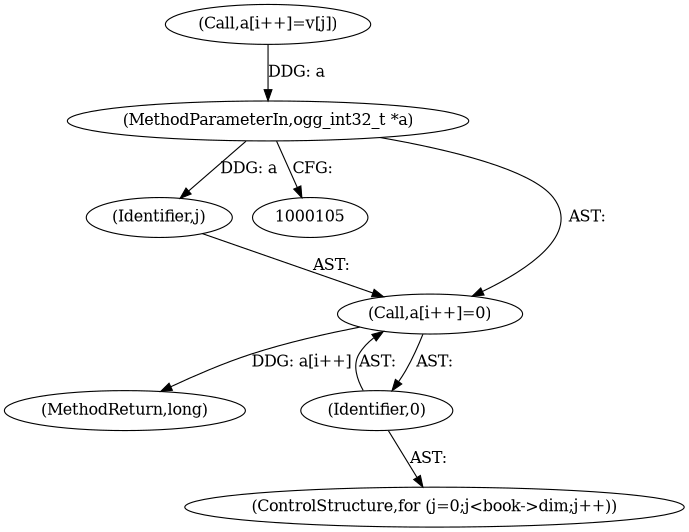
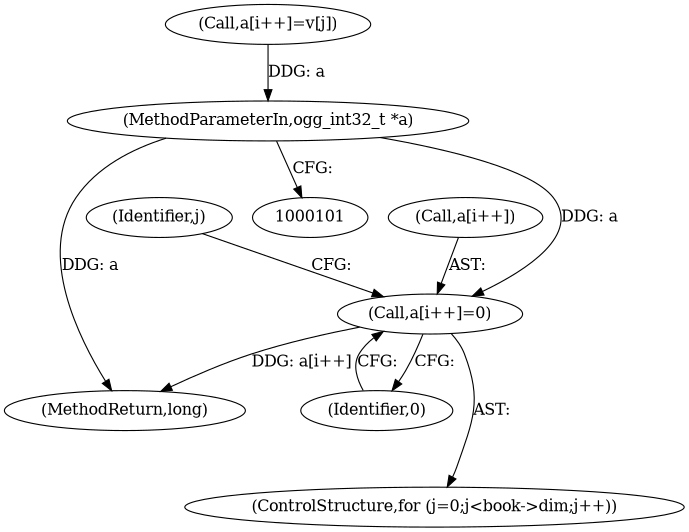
(217, 166) -> (62, 238)
(310, 218) -> (310, 218)
none -> (466, 218)
(590, 218) -> (590, 218)
(334, 266) -> (334, 266)
(380, 362) -> (380, 362)
(437, 362) -> (437, 362)
(403, 454) -> (474, 404)
